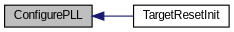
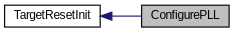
(119, 16) -> (127, 16)
